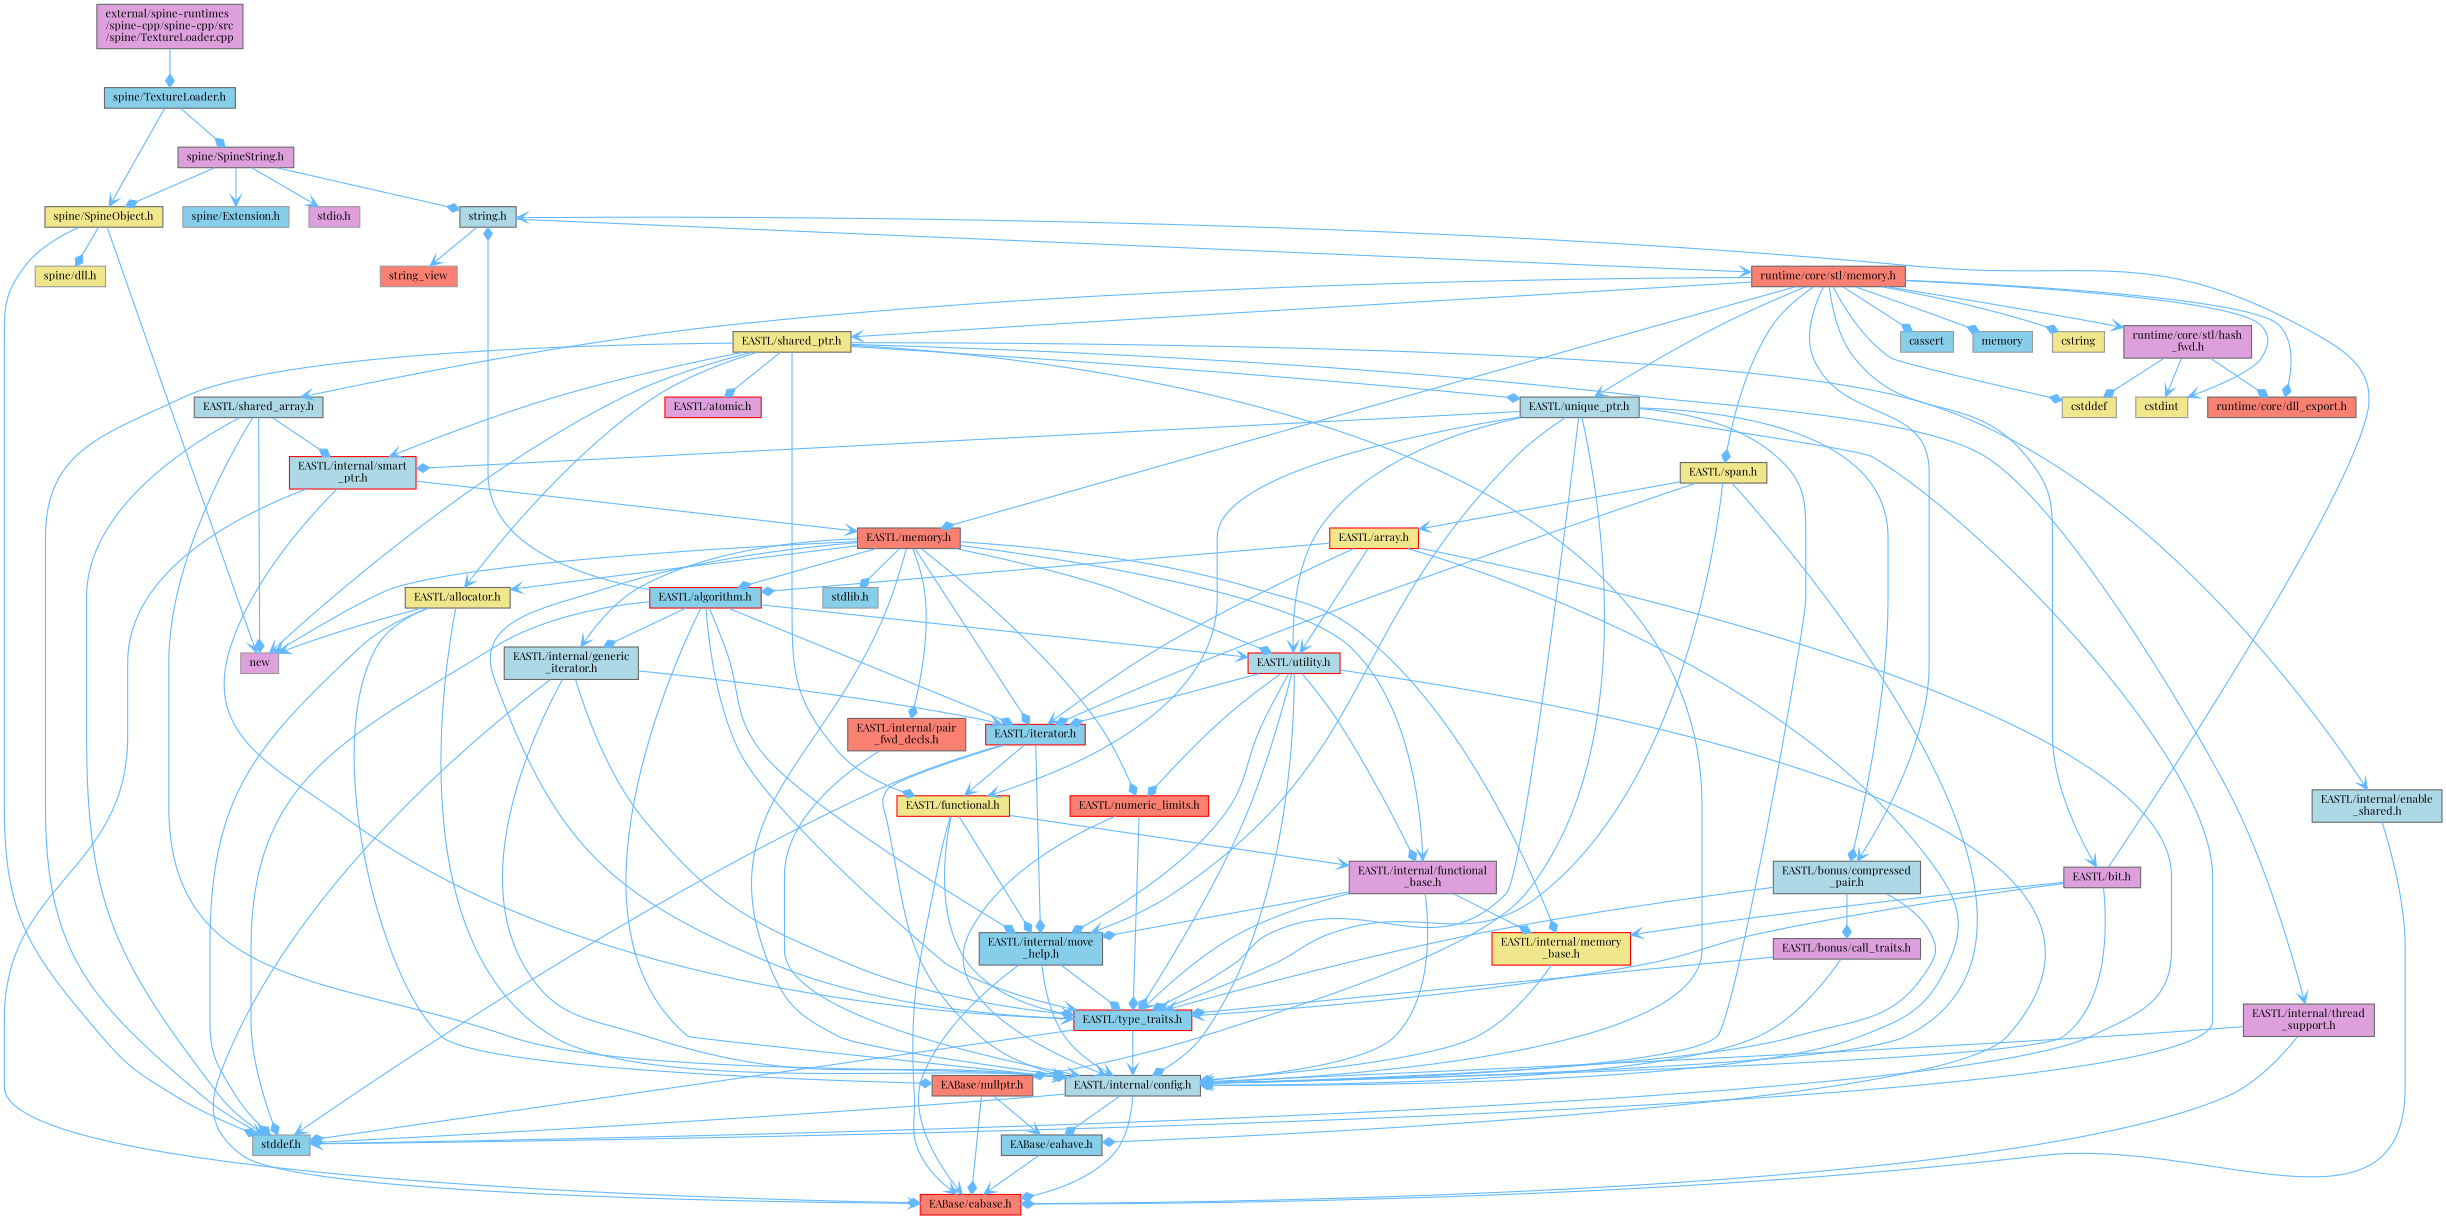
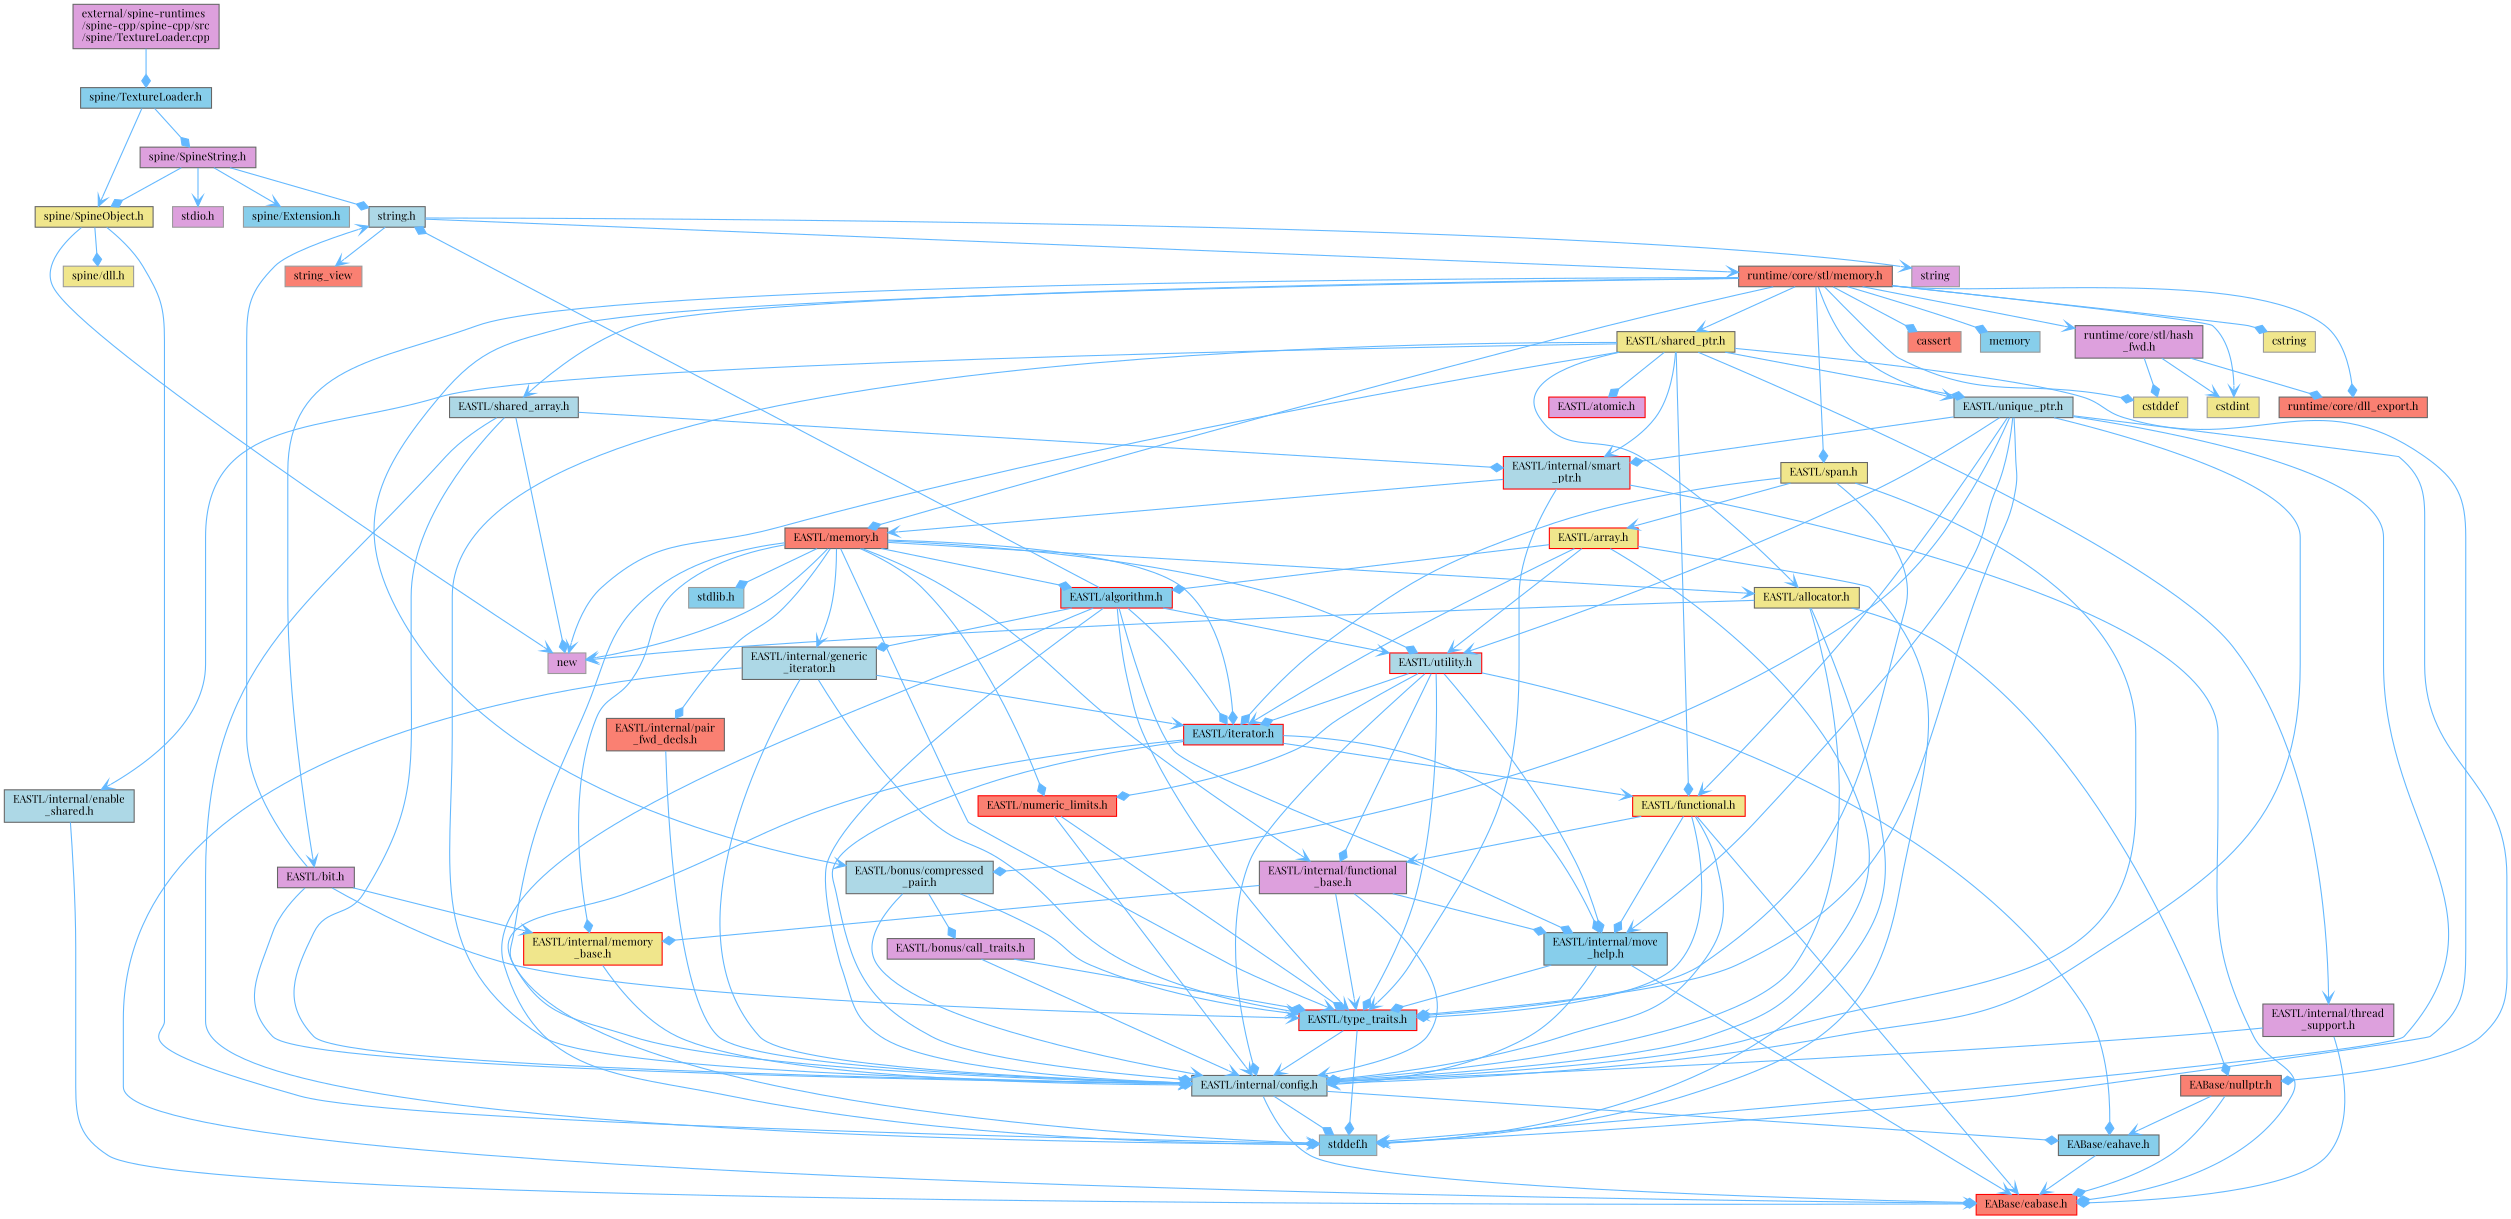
none -> (1936, 276)
(1927, 342) -> (1935, 342)
none -> (1607, 1024)
